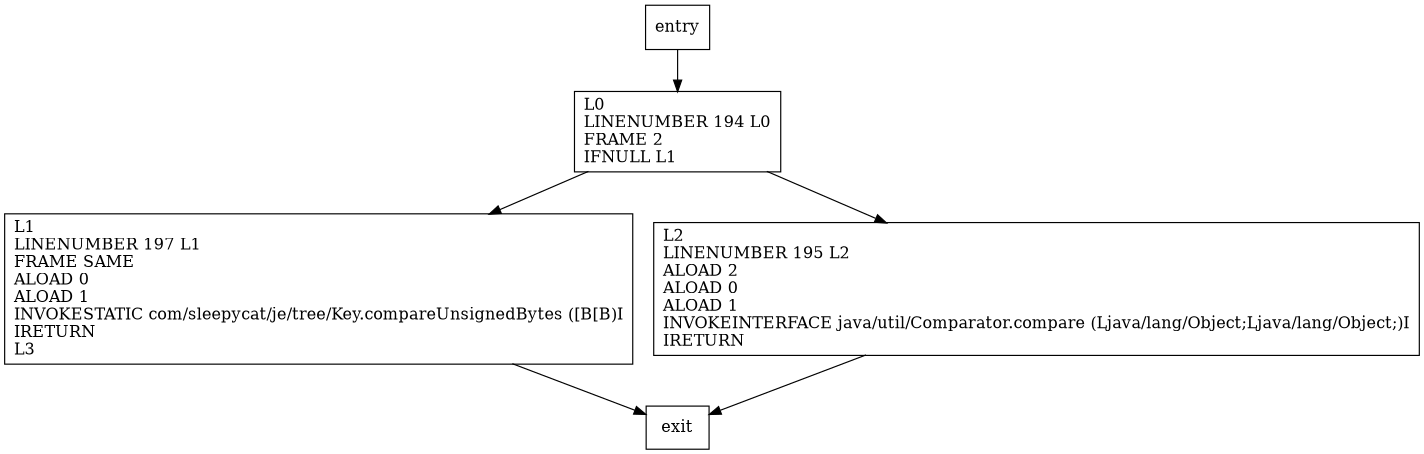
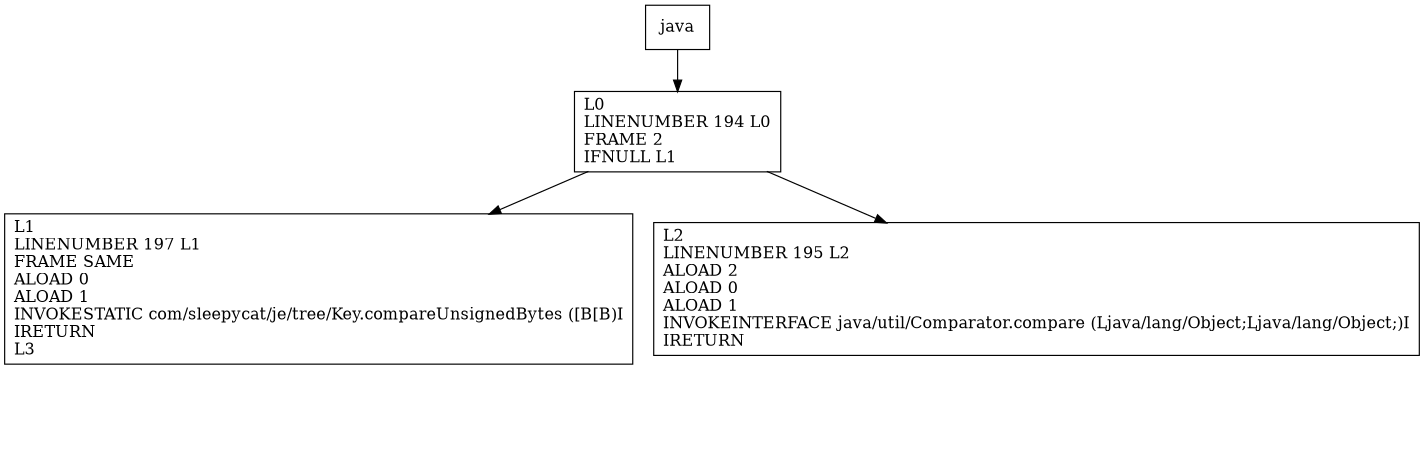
(678, 27) -> (678, 27)
(678, 428) -> none
